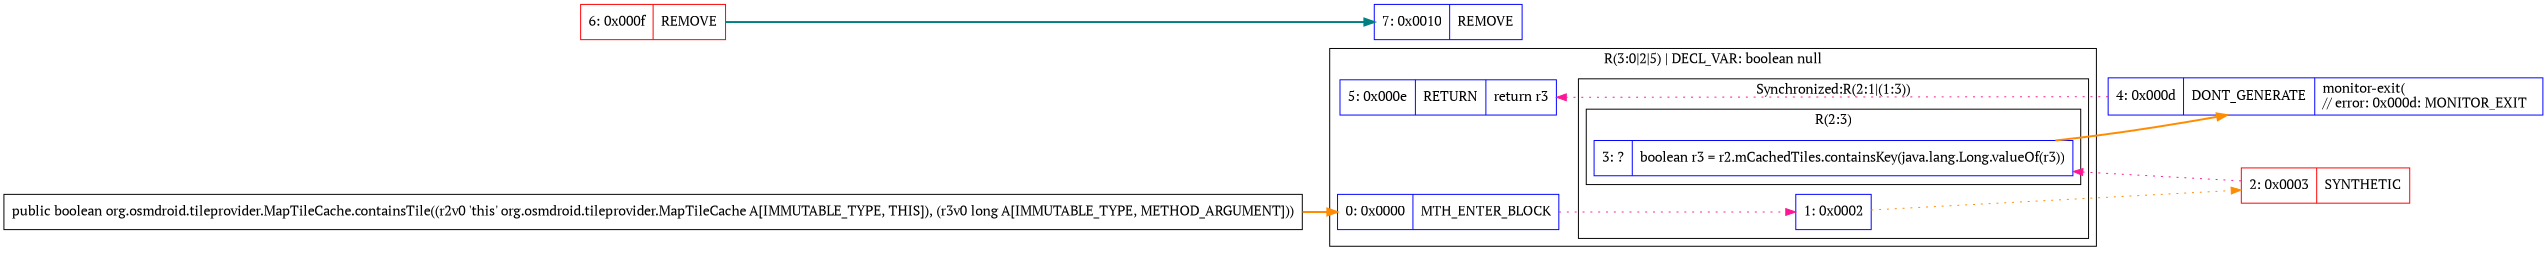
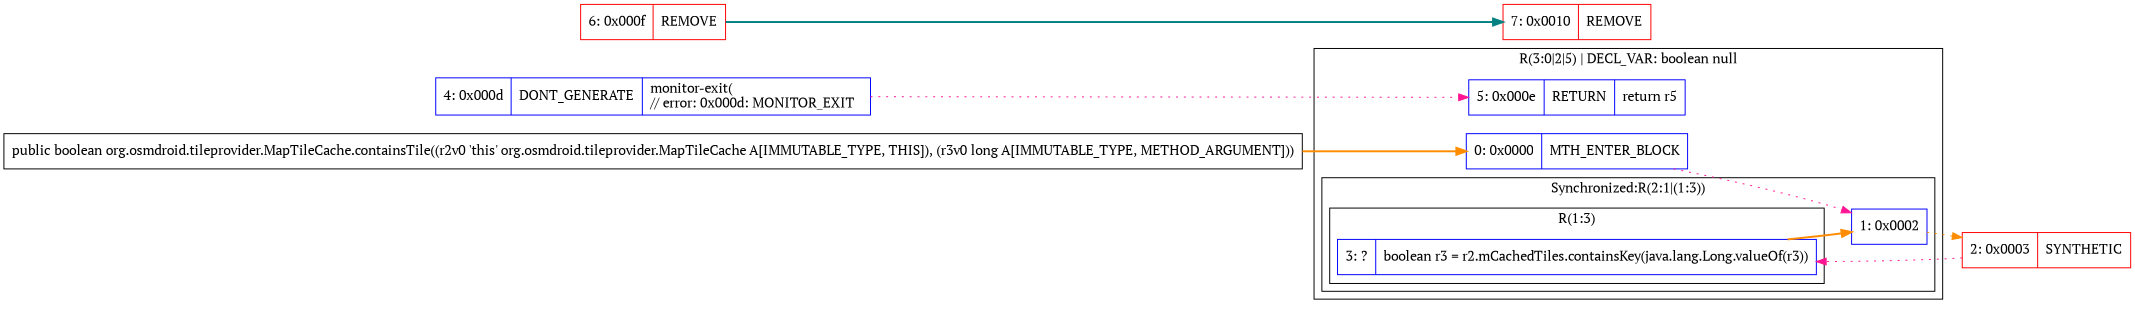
(1448, 22) -> (1577, 22)
(1521, 97) -> (1650, 97)
(1833, 120) -> (1577, 219)
(2136, 130) -> (1815, 237)
